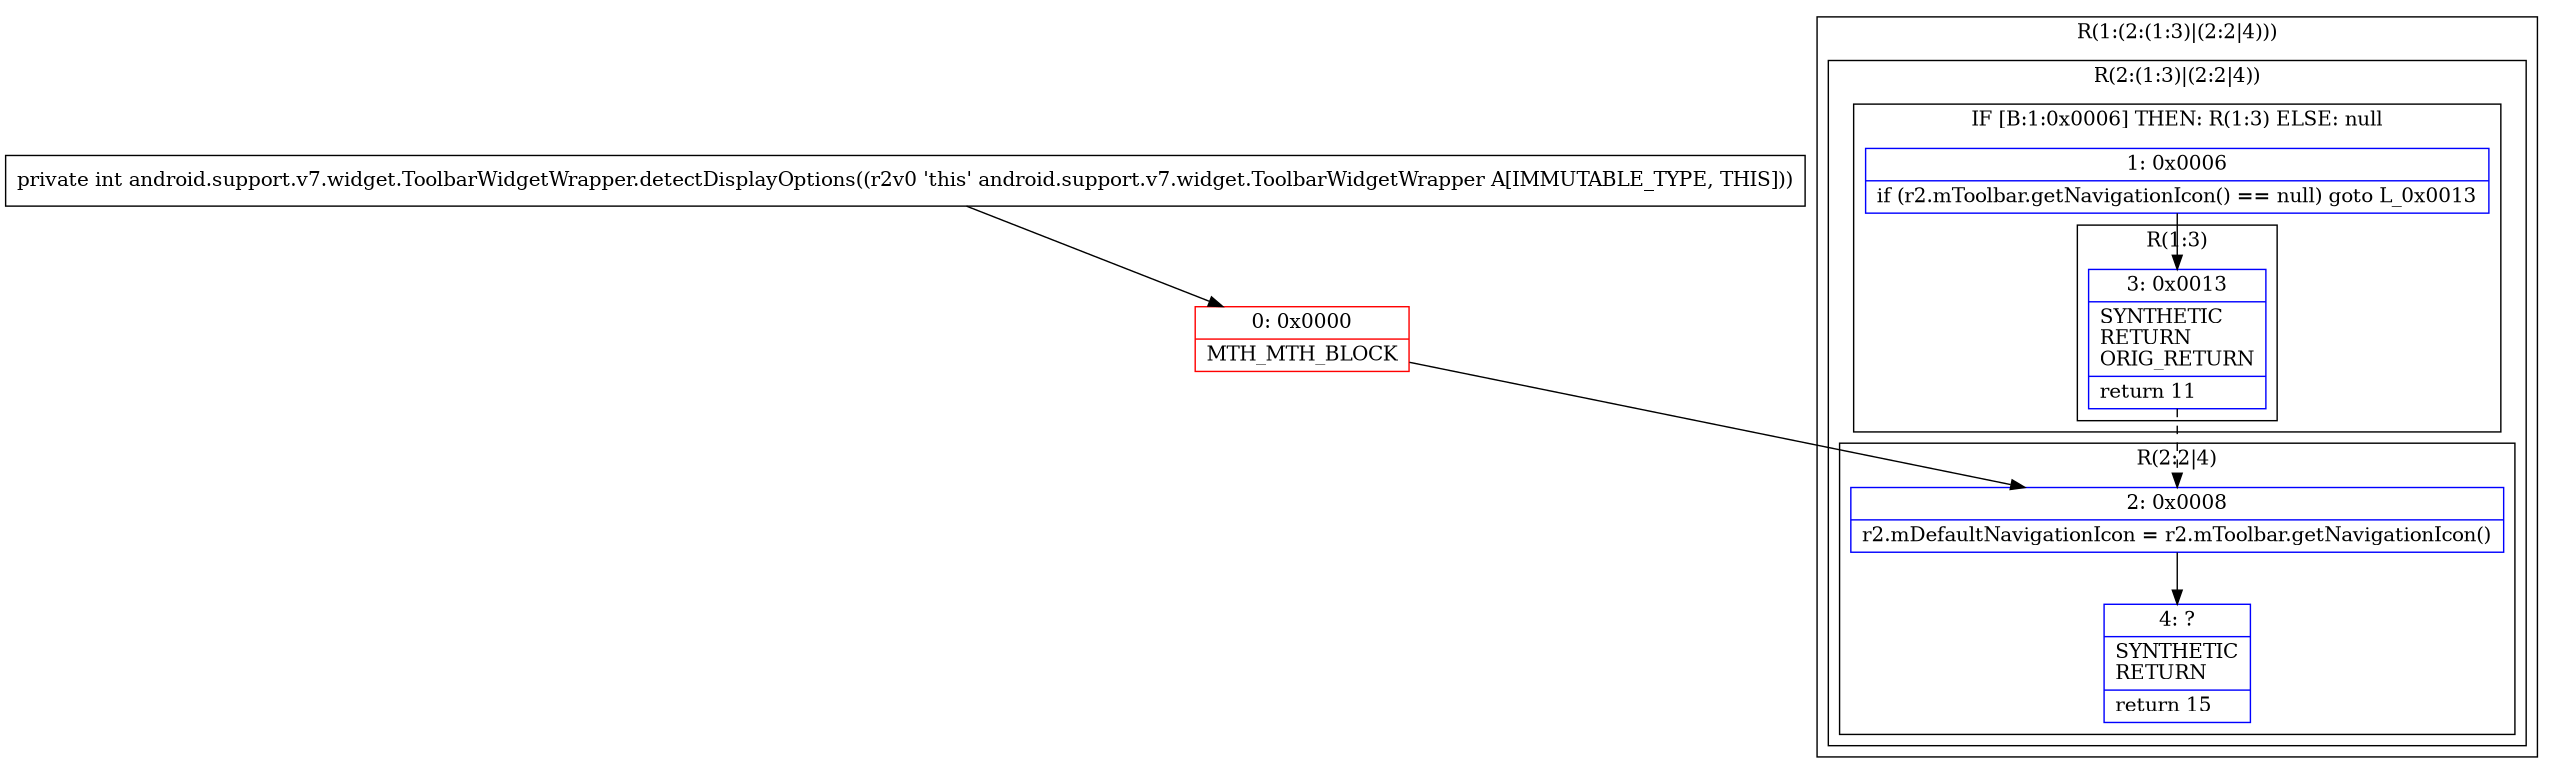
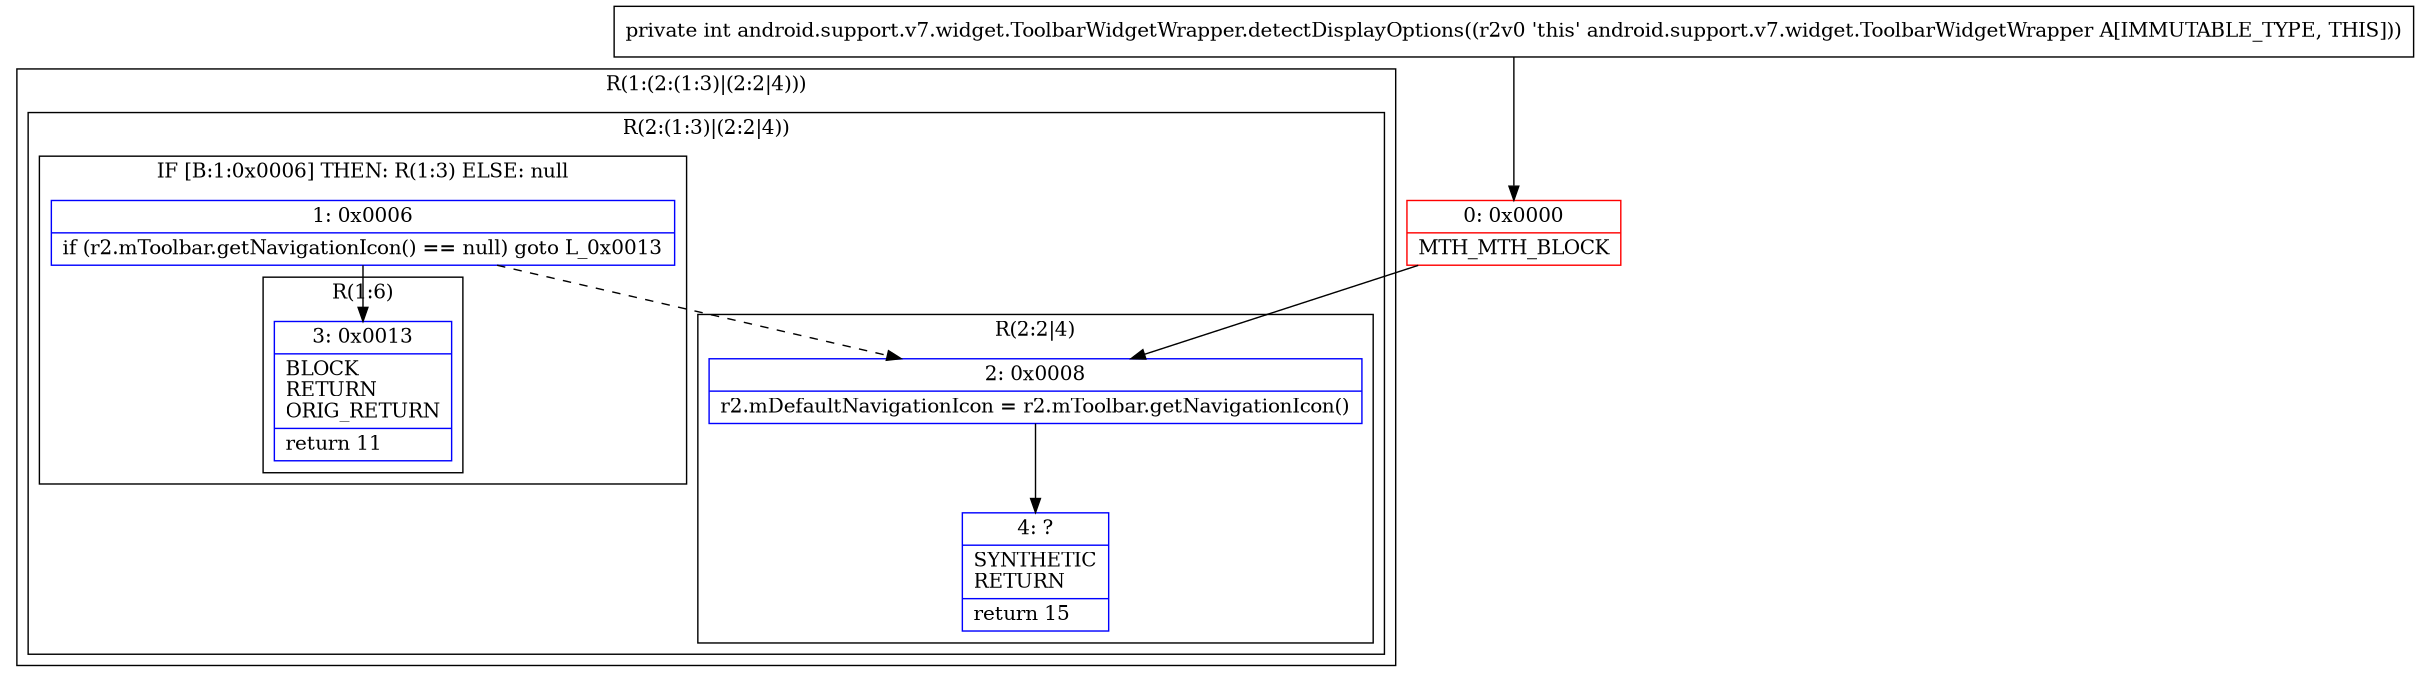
(2177, 241) -> (363, 293)
(2162, 317) -> (322, 369)
(2177, 452) -> (673, 306)
